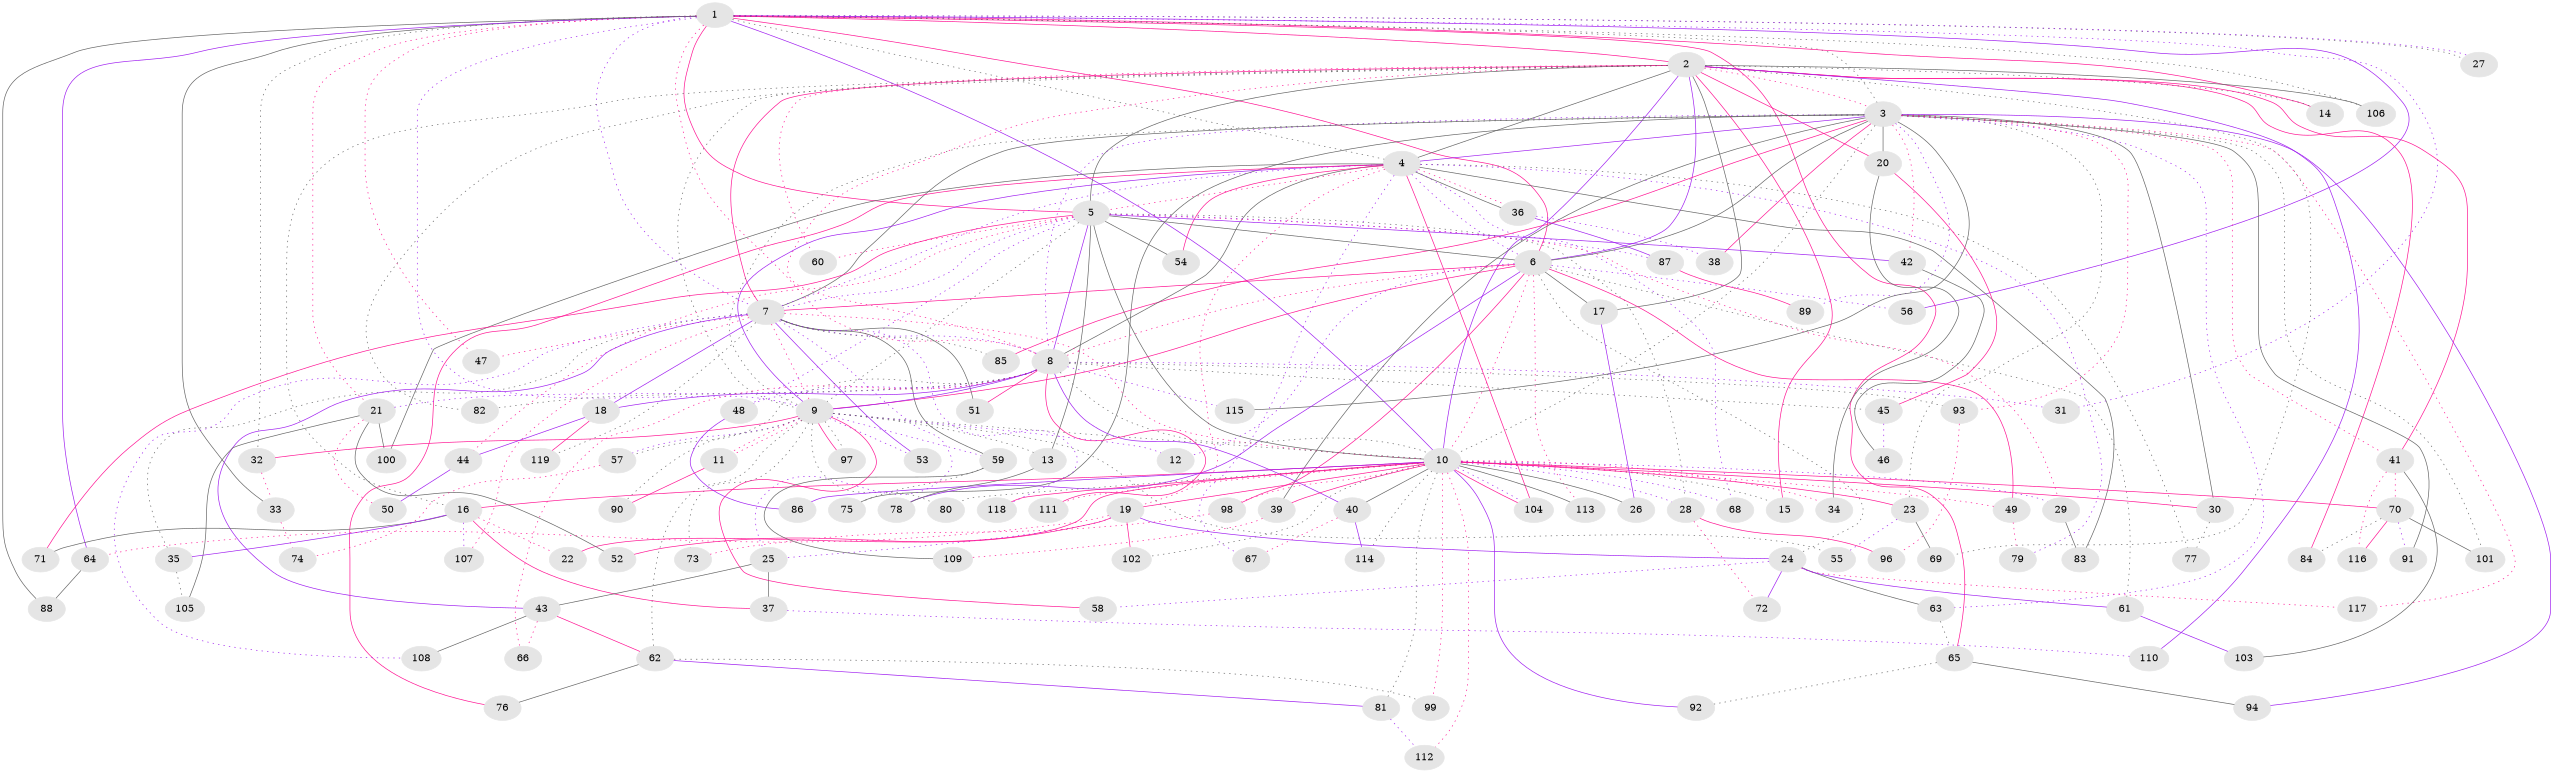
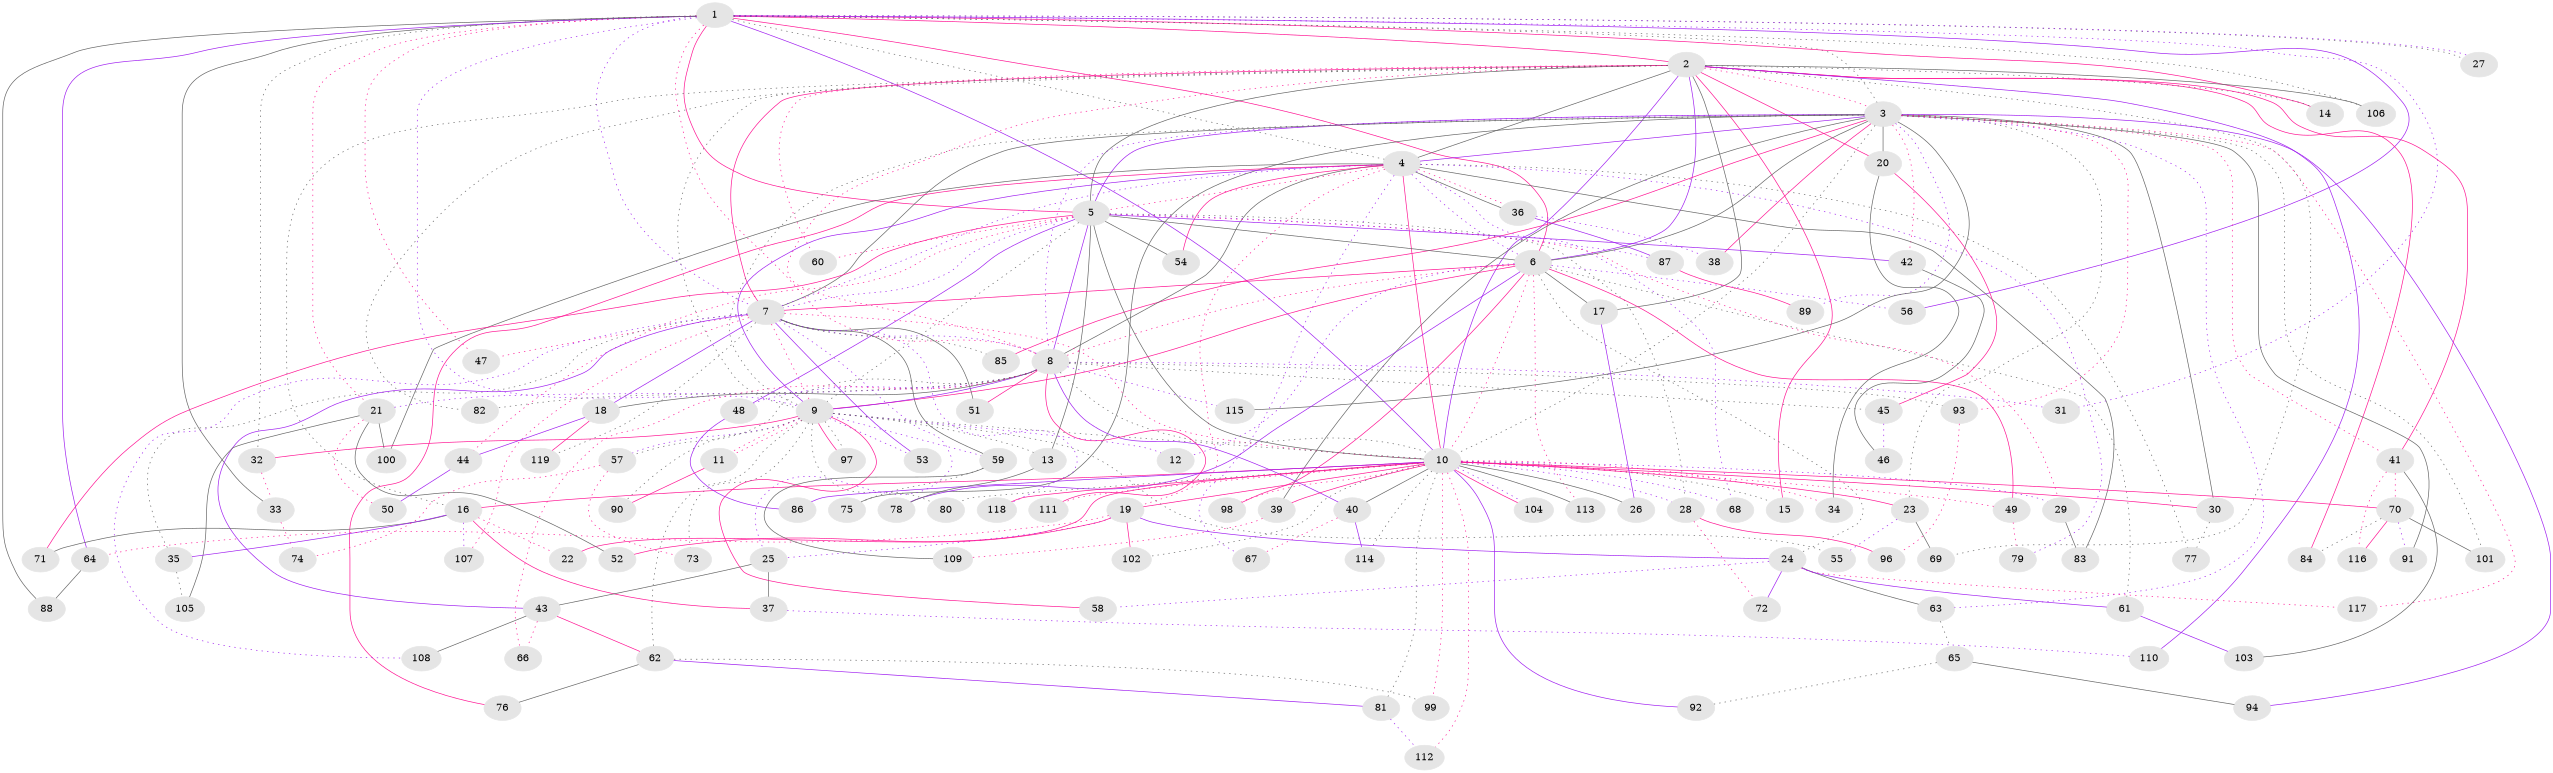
(1712, 53) -> none
none -> (1466, 120)
(914, 310) -> (914, 310)
(1472, 344) -> (1419, 312)
(892, 395) -> (892, 395)
(922, 533) -> (606, 532)
